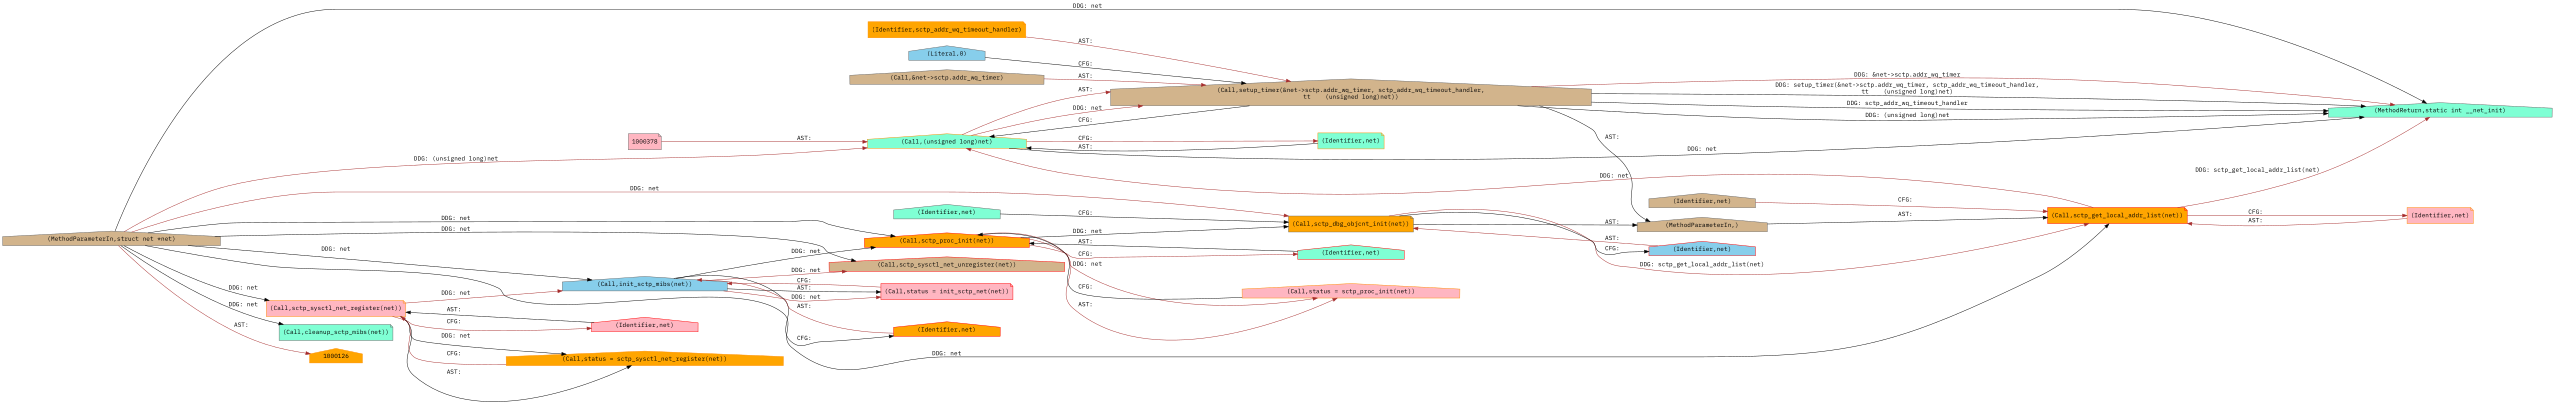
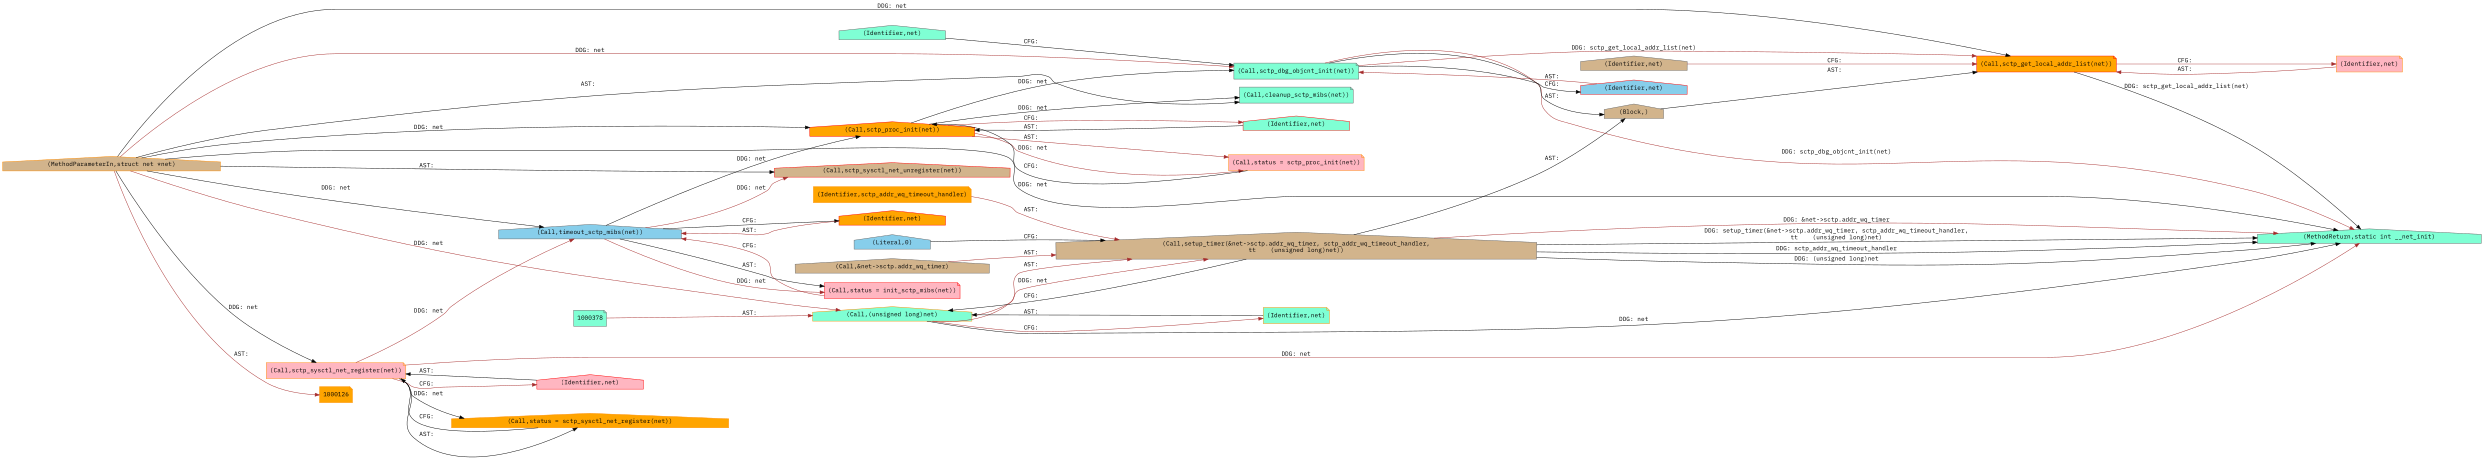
none -> (1082, 107)
(645, 142) -> (590, 318)
(456, 159) -> (429, 243)
none -> (1824, 164)
(2307, 178) -> (2226, 131)
(1531, 186) -> none
(1351, 224) -> (1296, 71)
(1702, 225) -> (1634, 112)
(456, 229) -> (429, 166)
(112, 239) -> (112, 164)
(645, 284) -> (590, 232)
(947, 292) -> (892, 291)
(1351, 292) -> (1296, 163)
(243, 305) -> (590, 84)
(336, 356) -> (336, 395)
none -> (1392, 357)
(439, 363) -> (454, 431)
